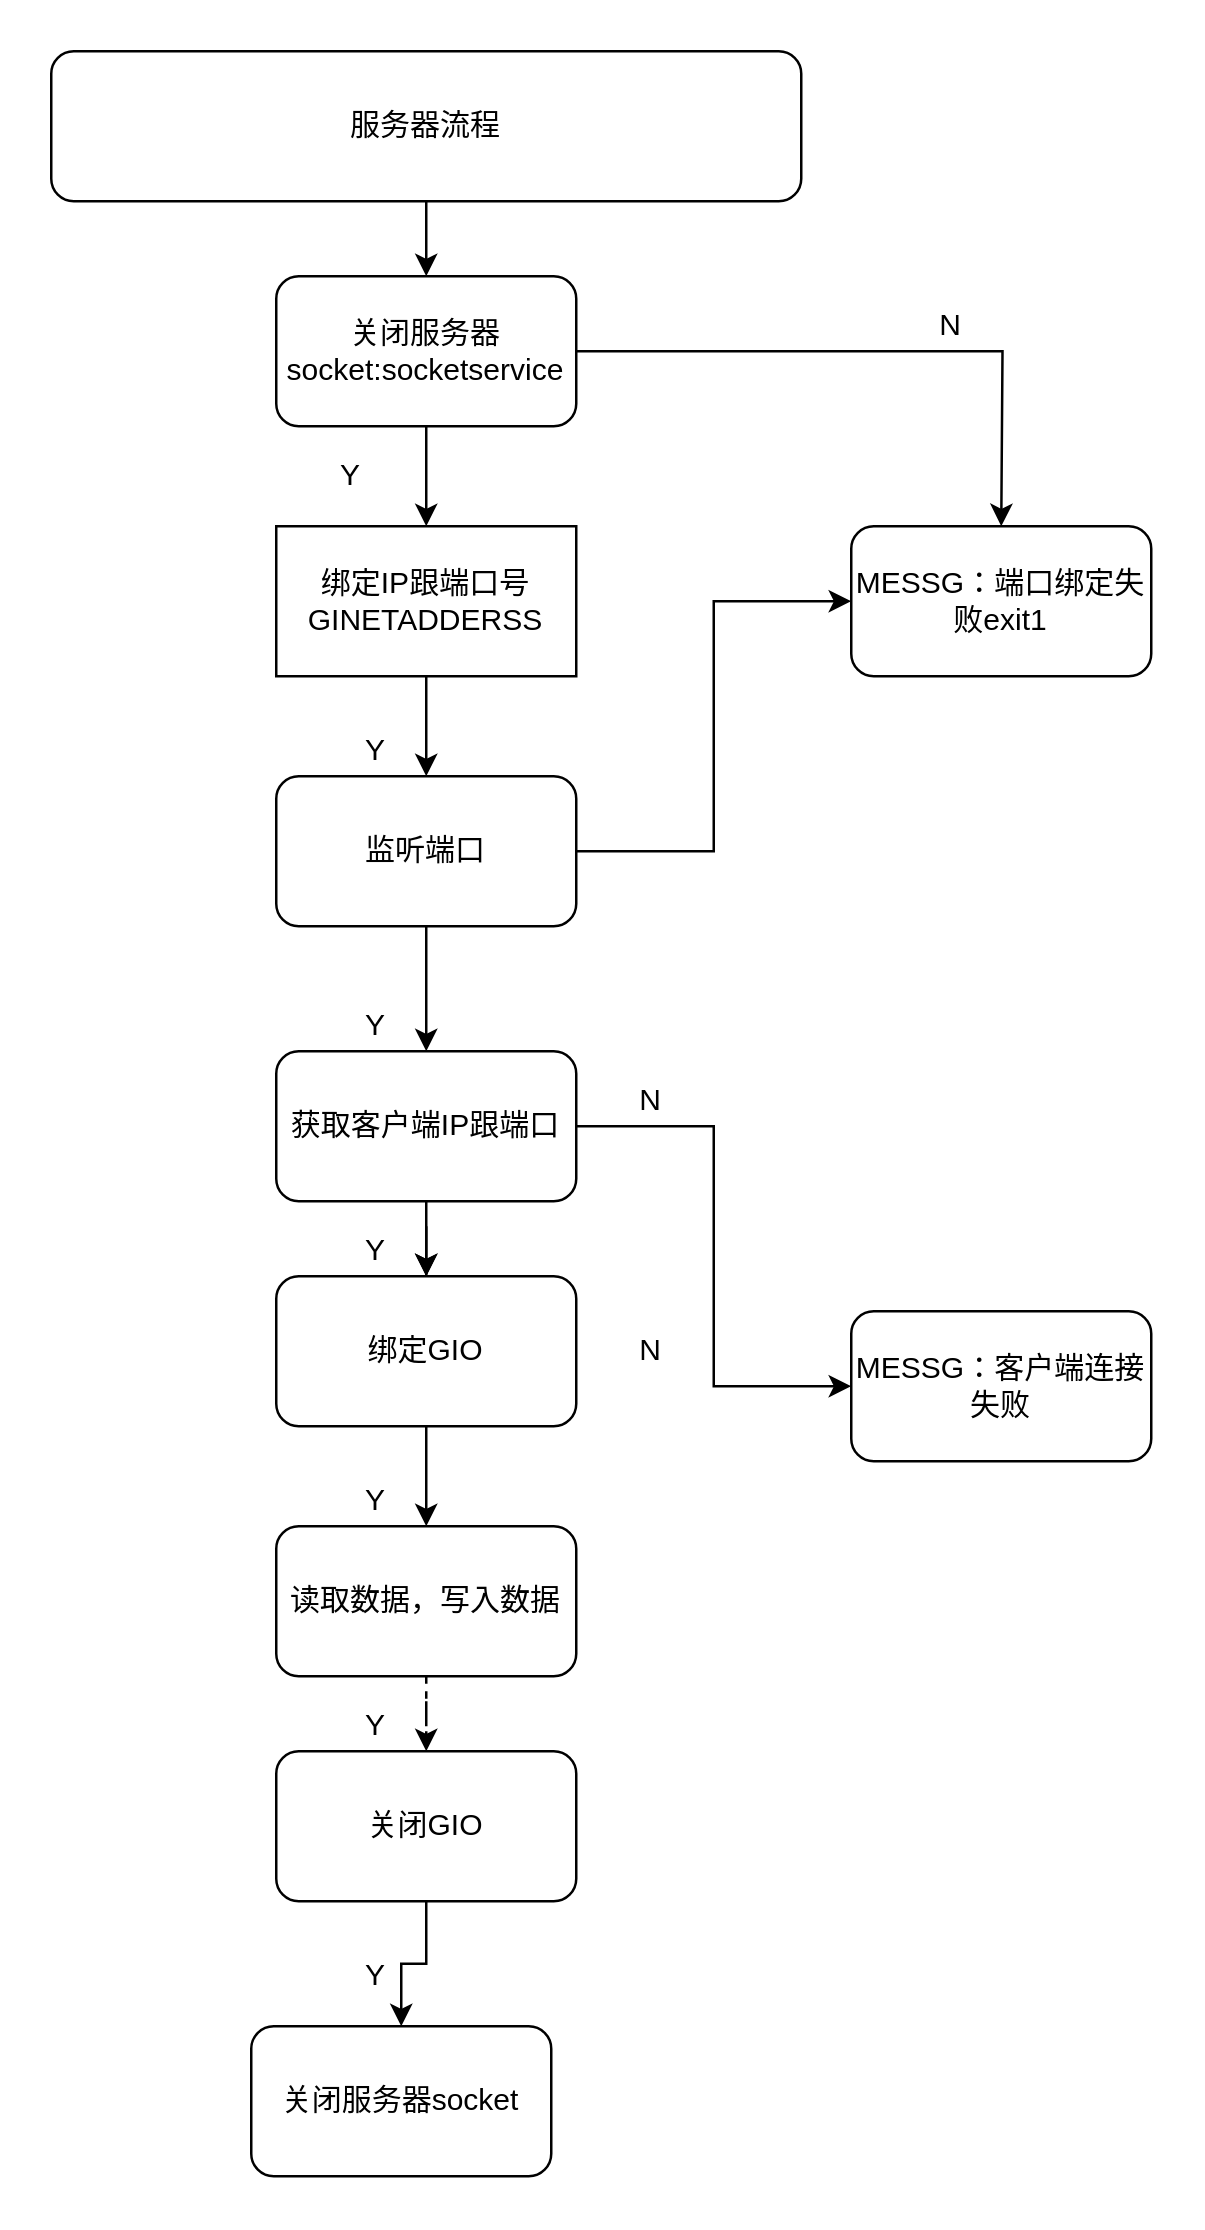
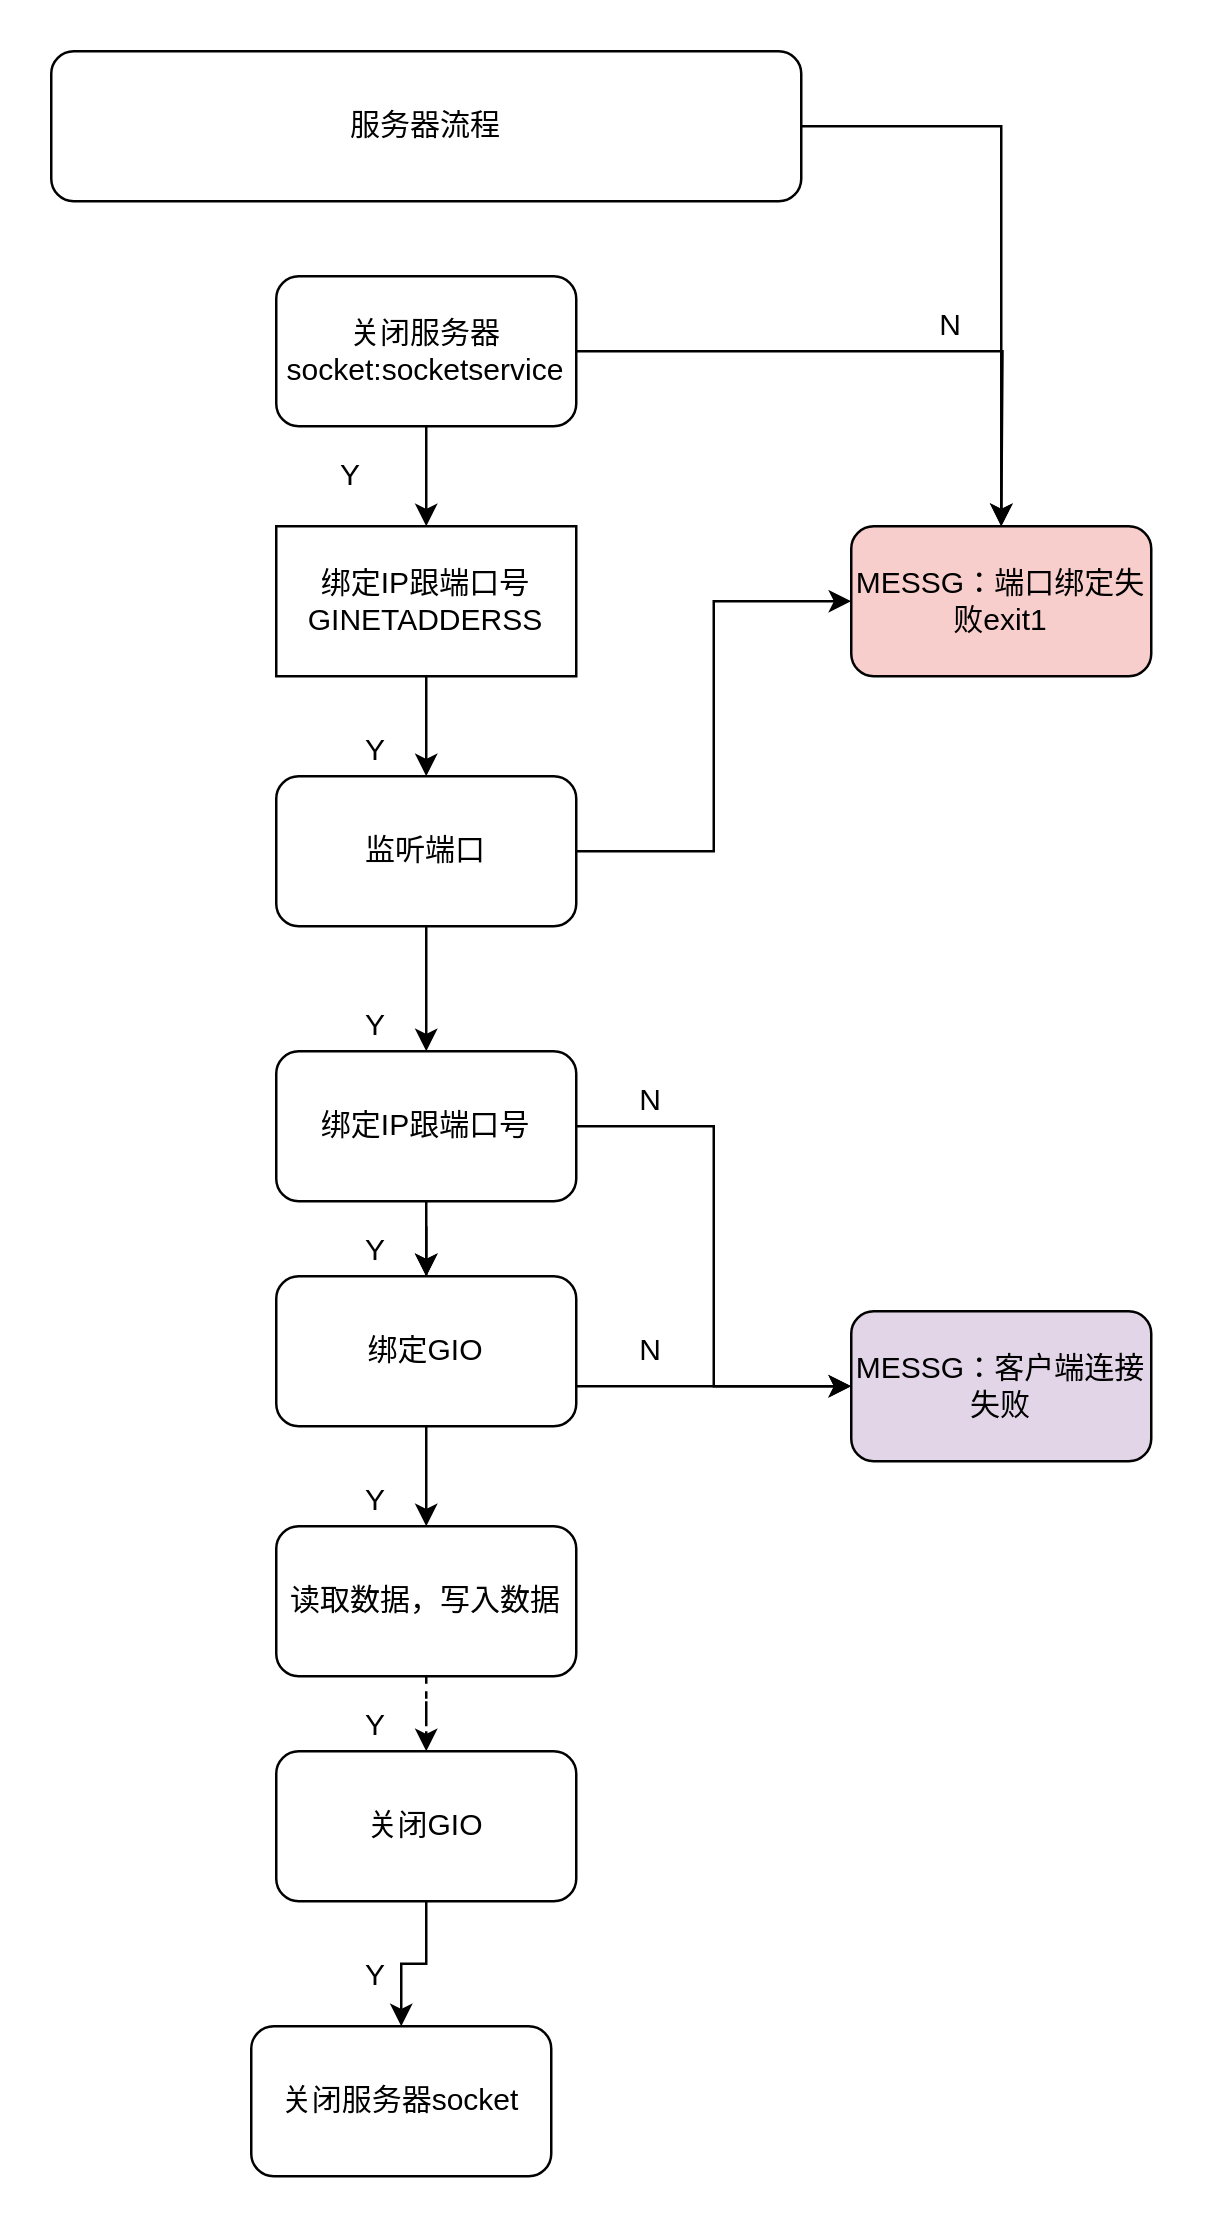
(426, 247) -> (1001, 136)
(1001, 601) -> (1001, 601)
(426, 1126) -> (426, 1126)
none -> (642, 1386)
(1001, 1386) -> (1001, 1386)
